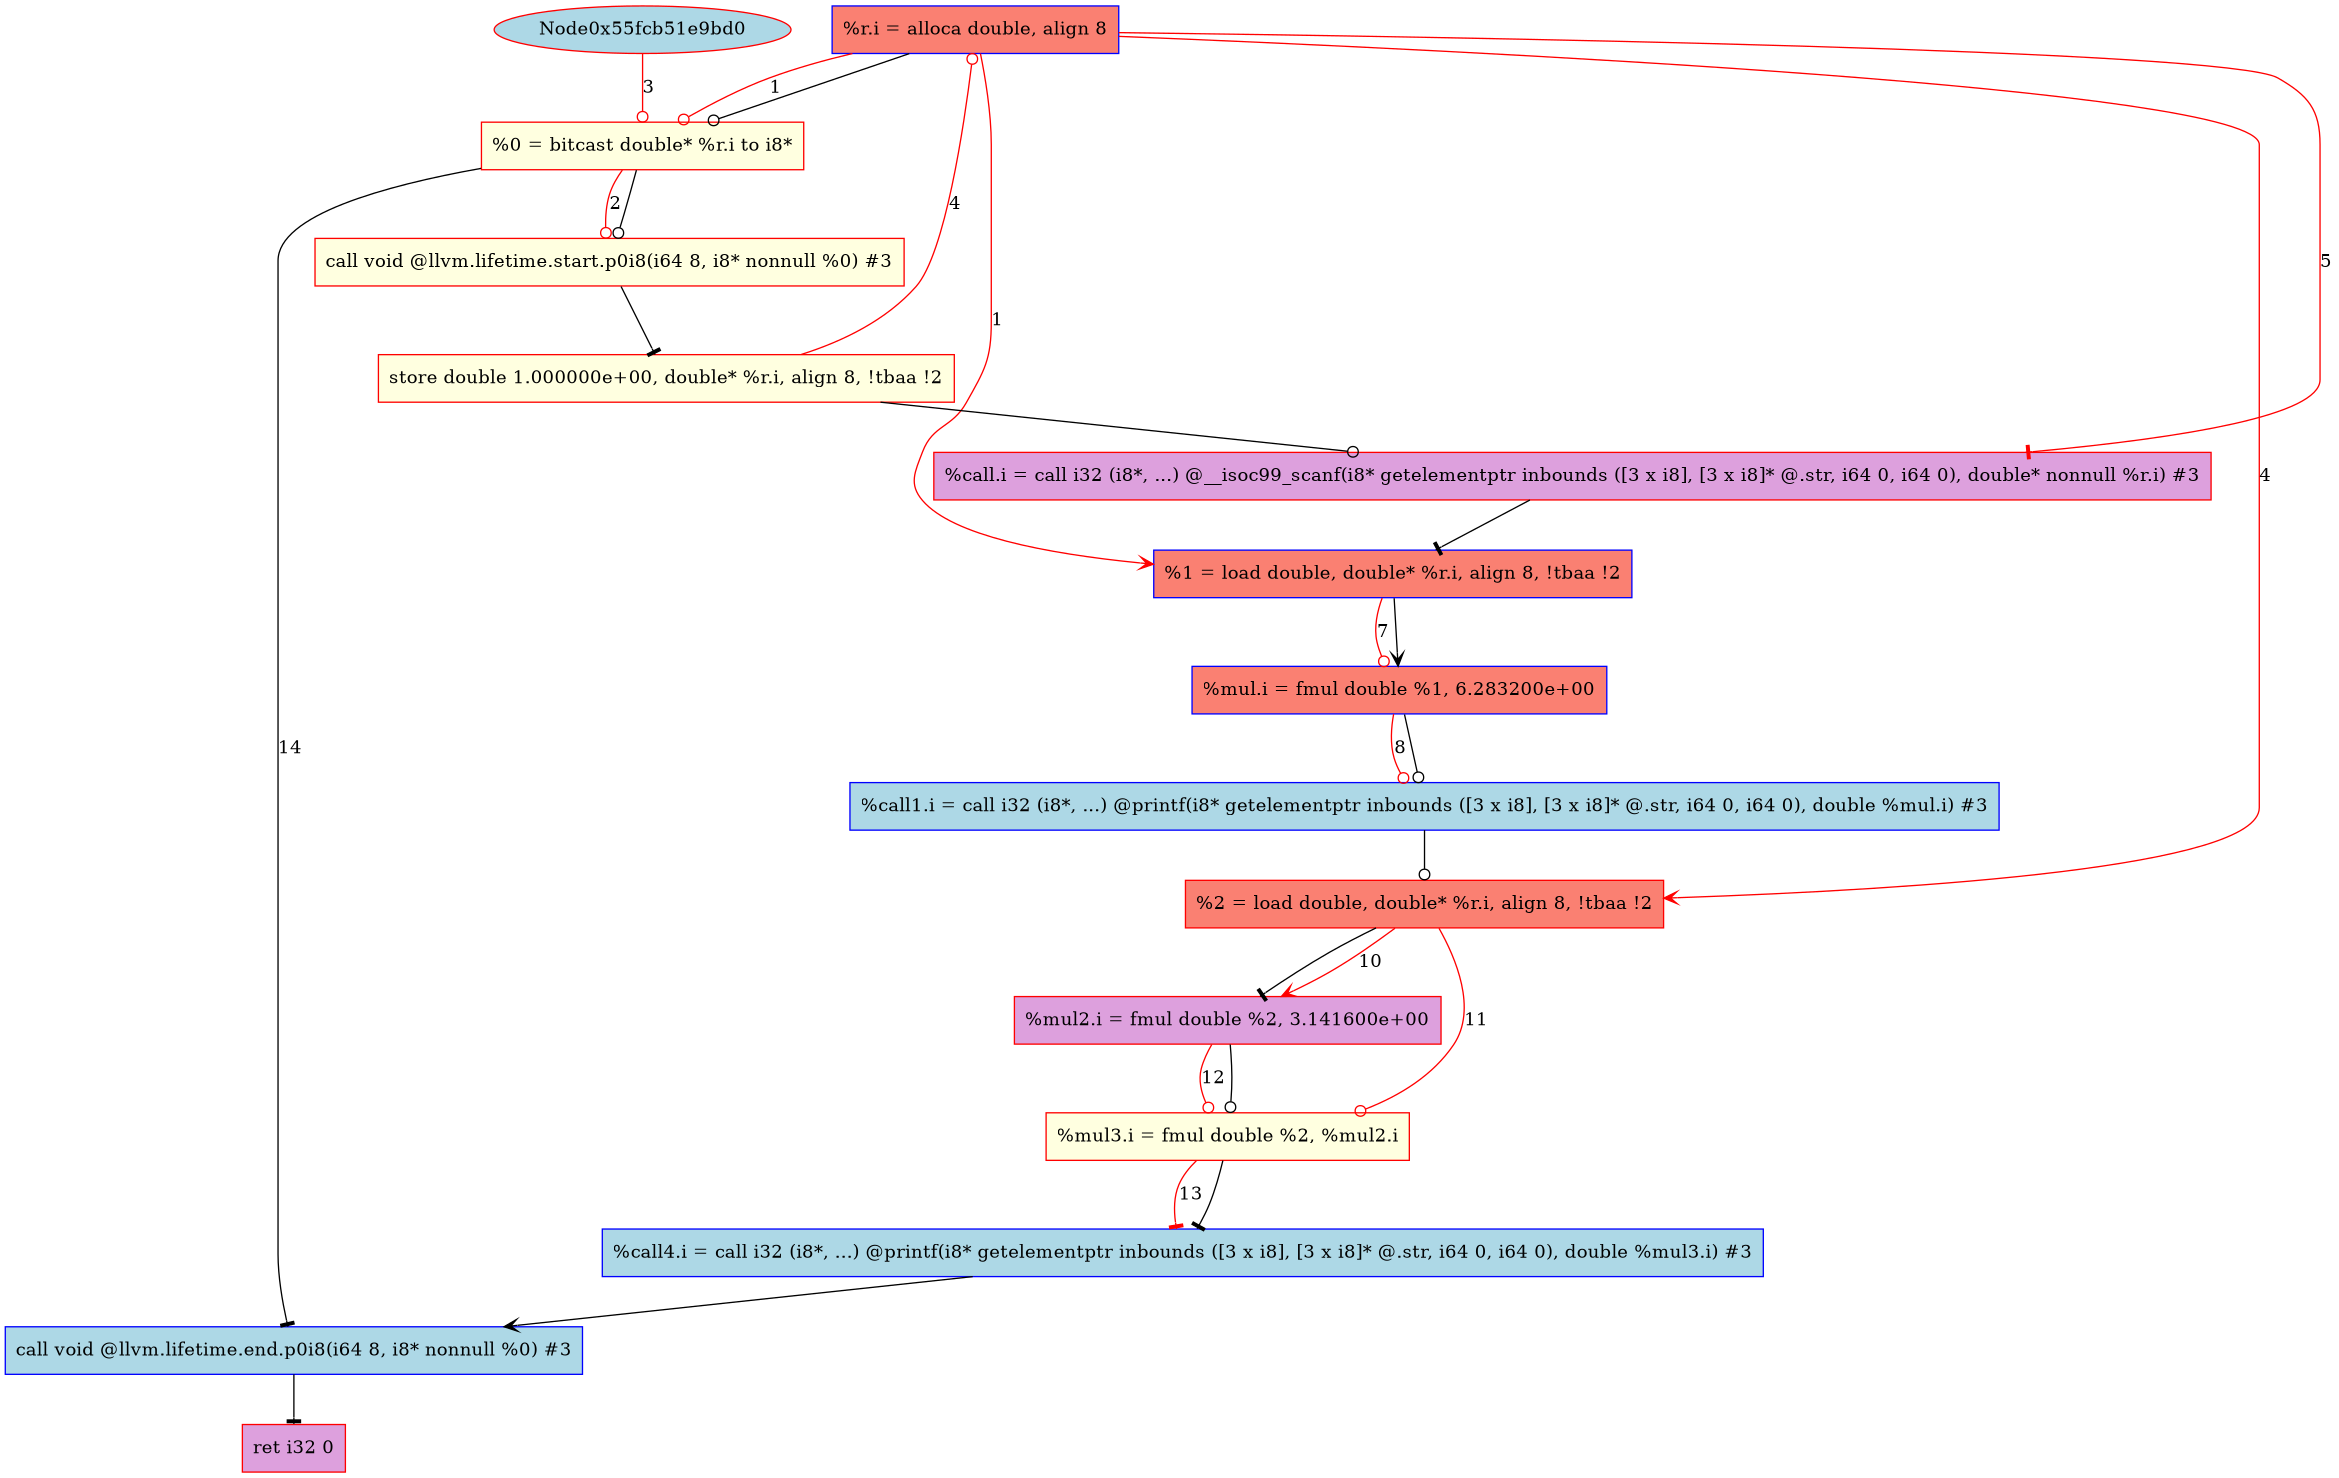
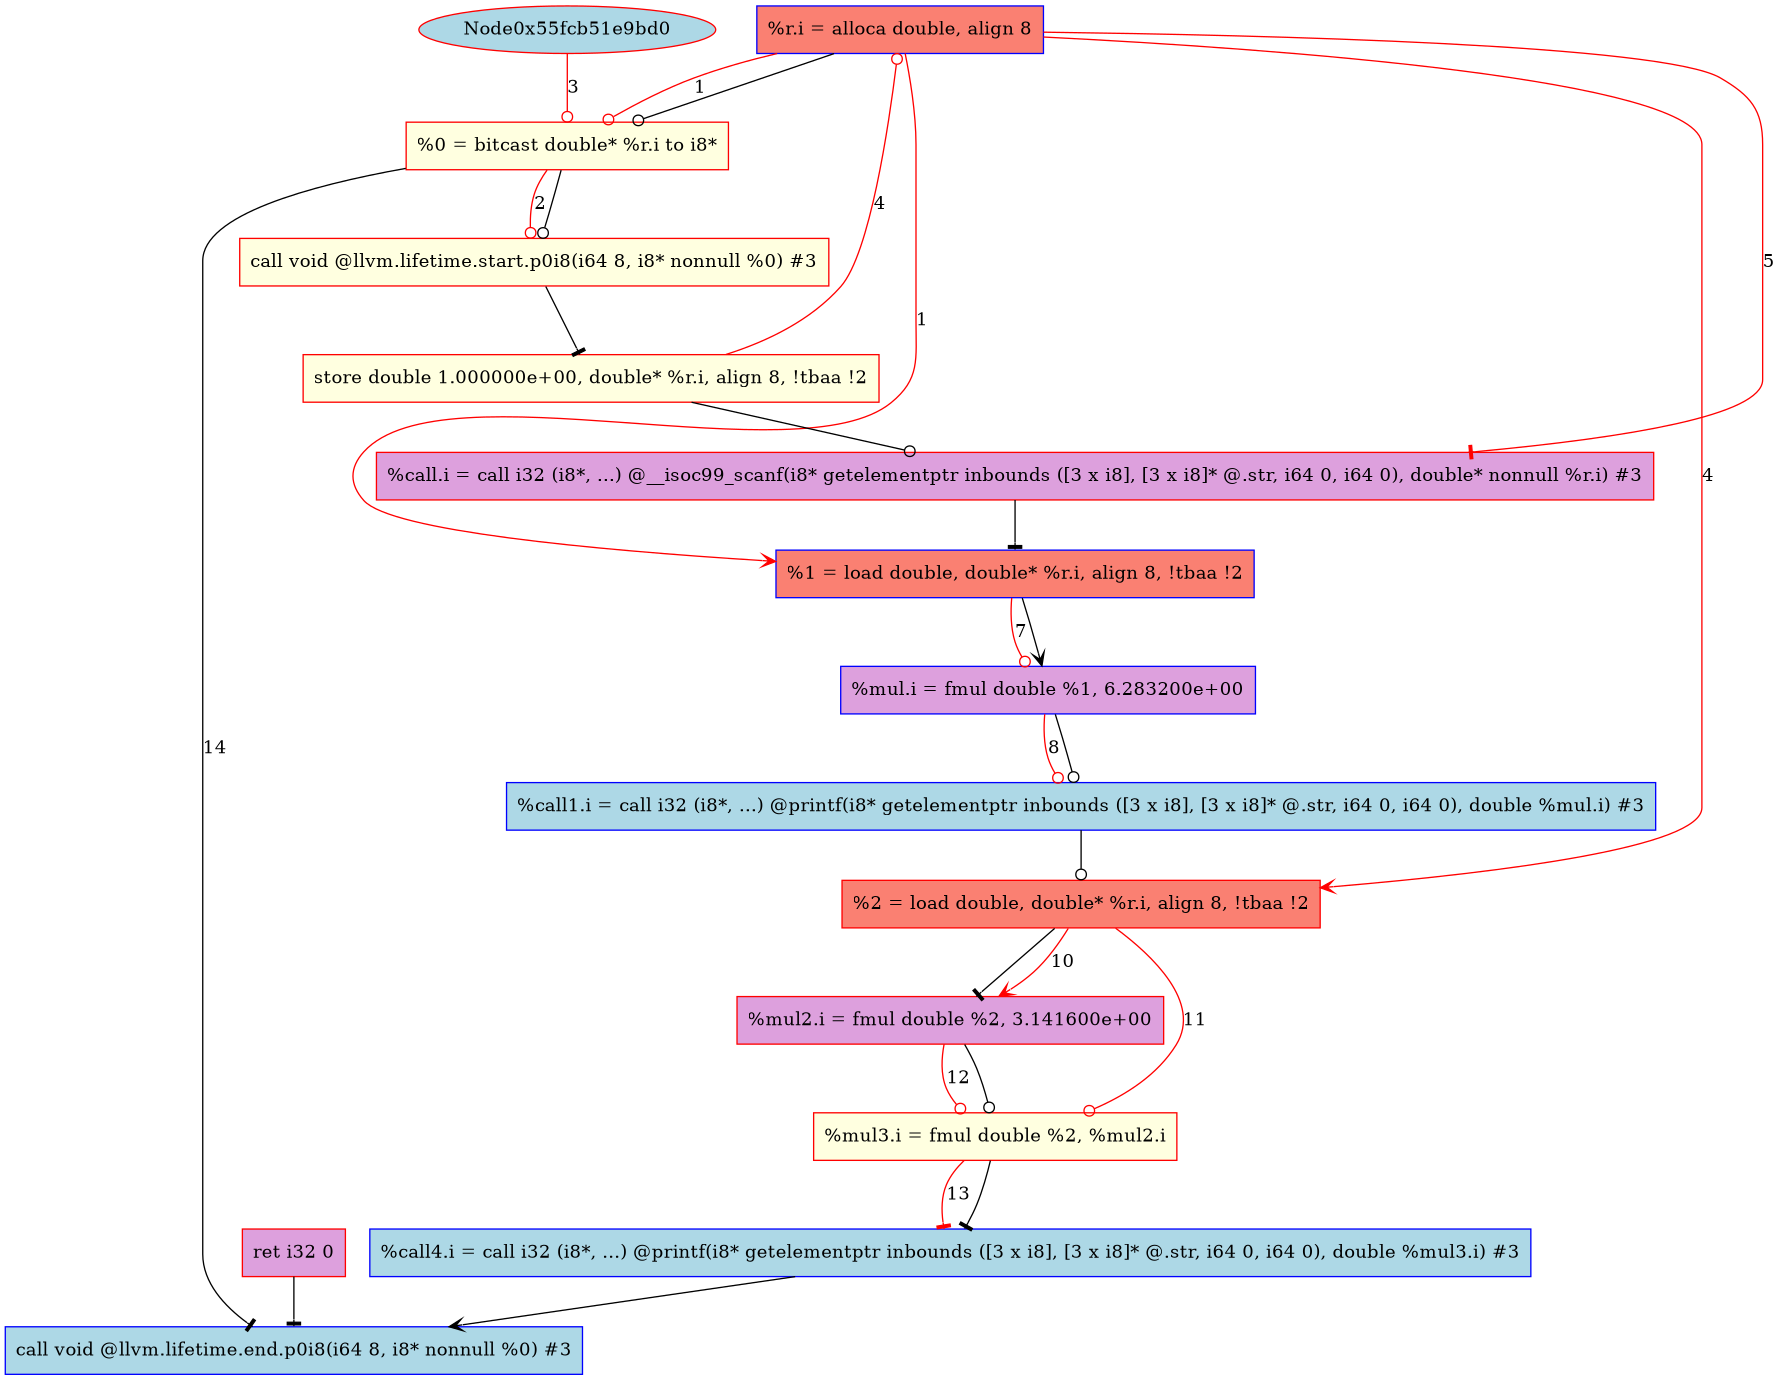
(1399, 690) -> (1048, 690)
(294, 1396) -> (294, 1298)
